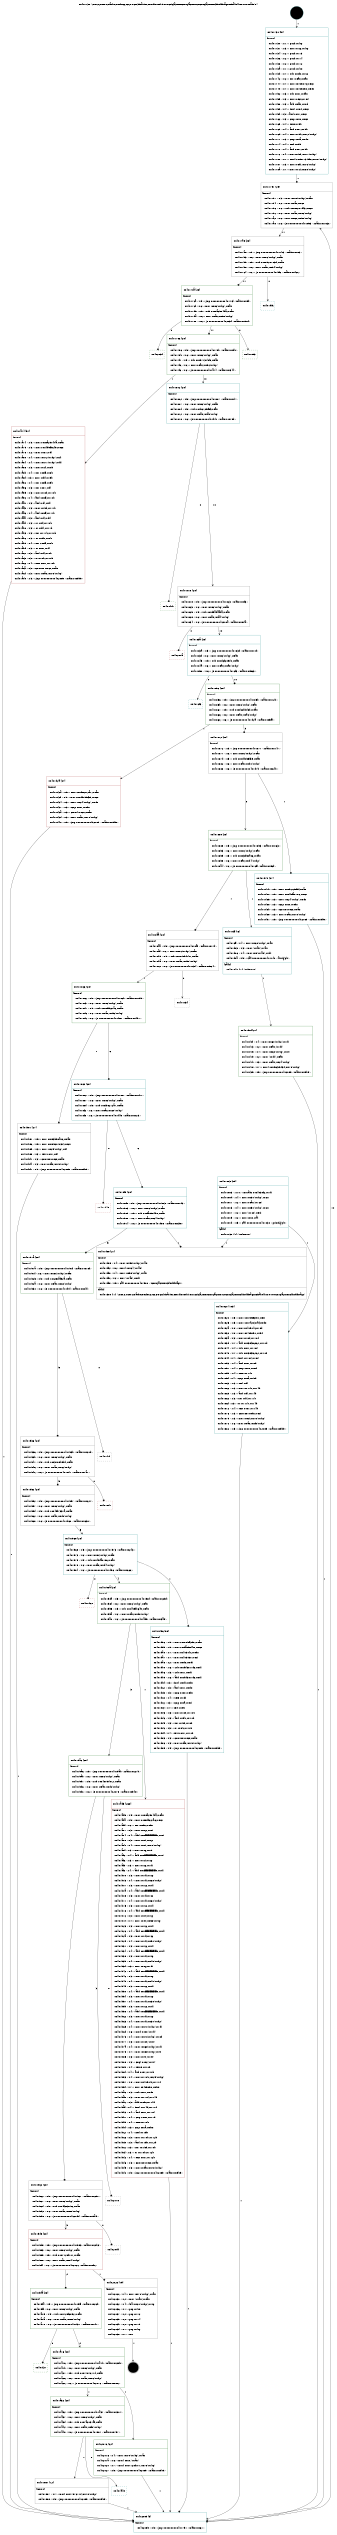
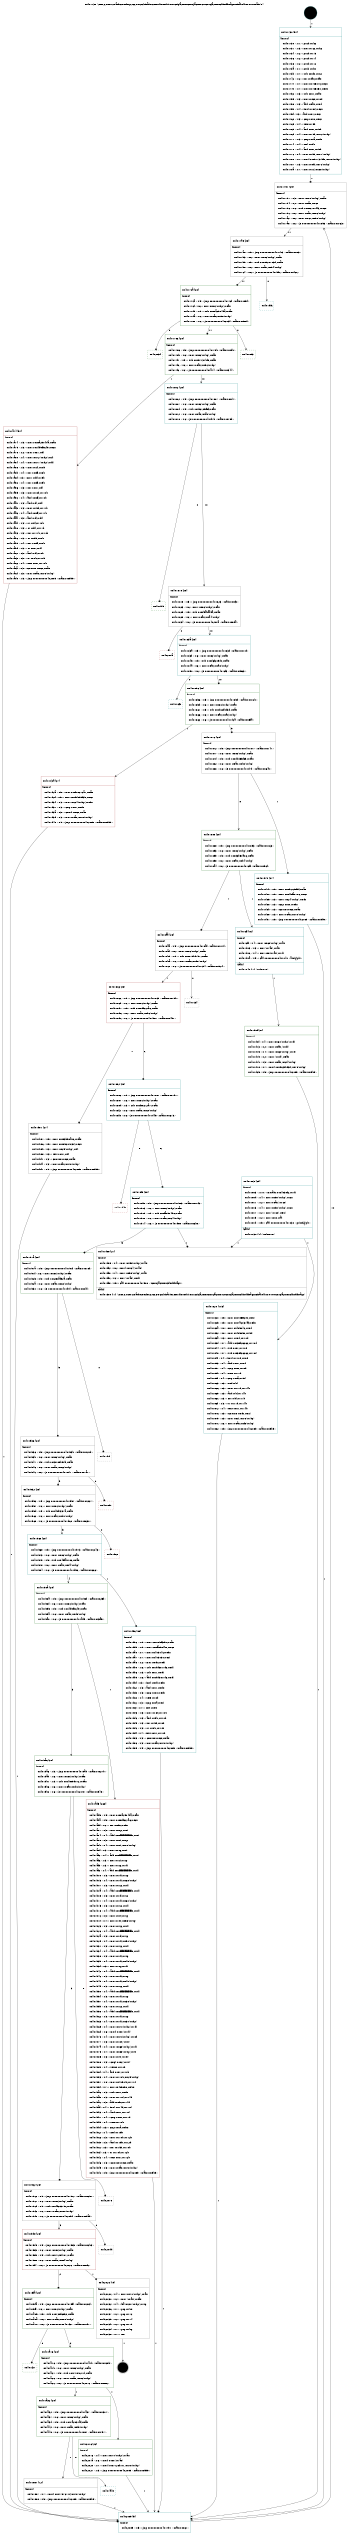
(109, 1003) -> (143, 1003)
(91, 1586) -> (104, 1536)
